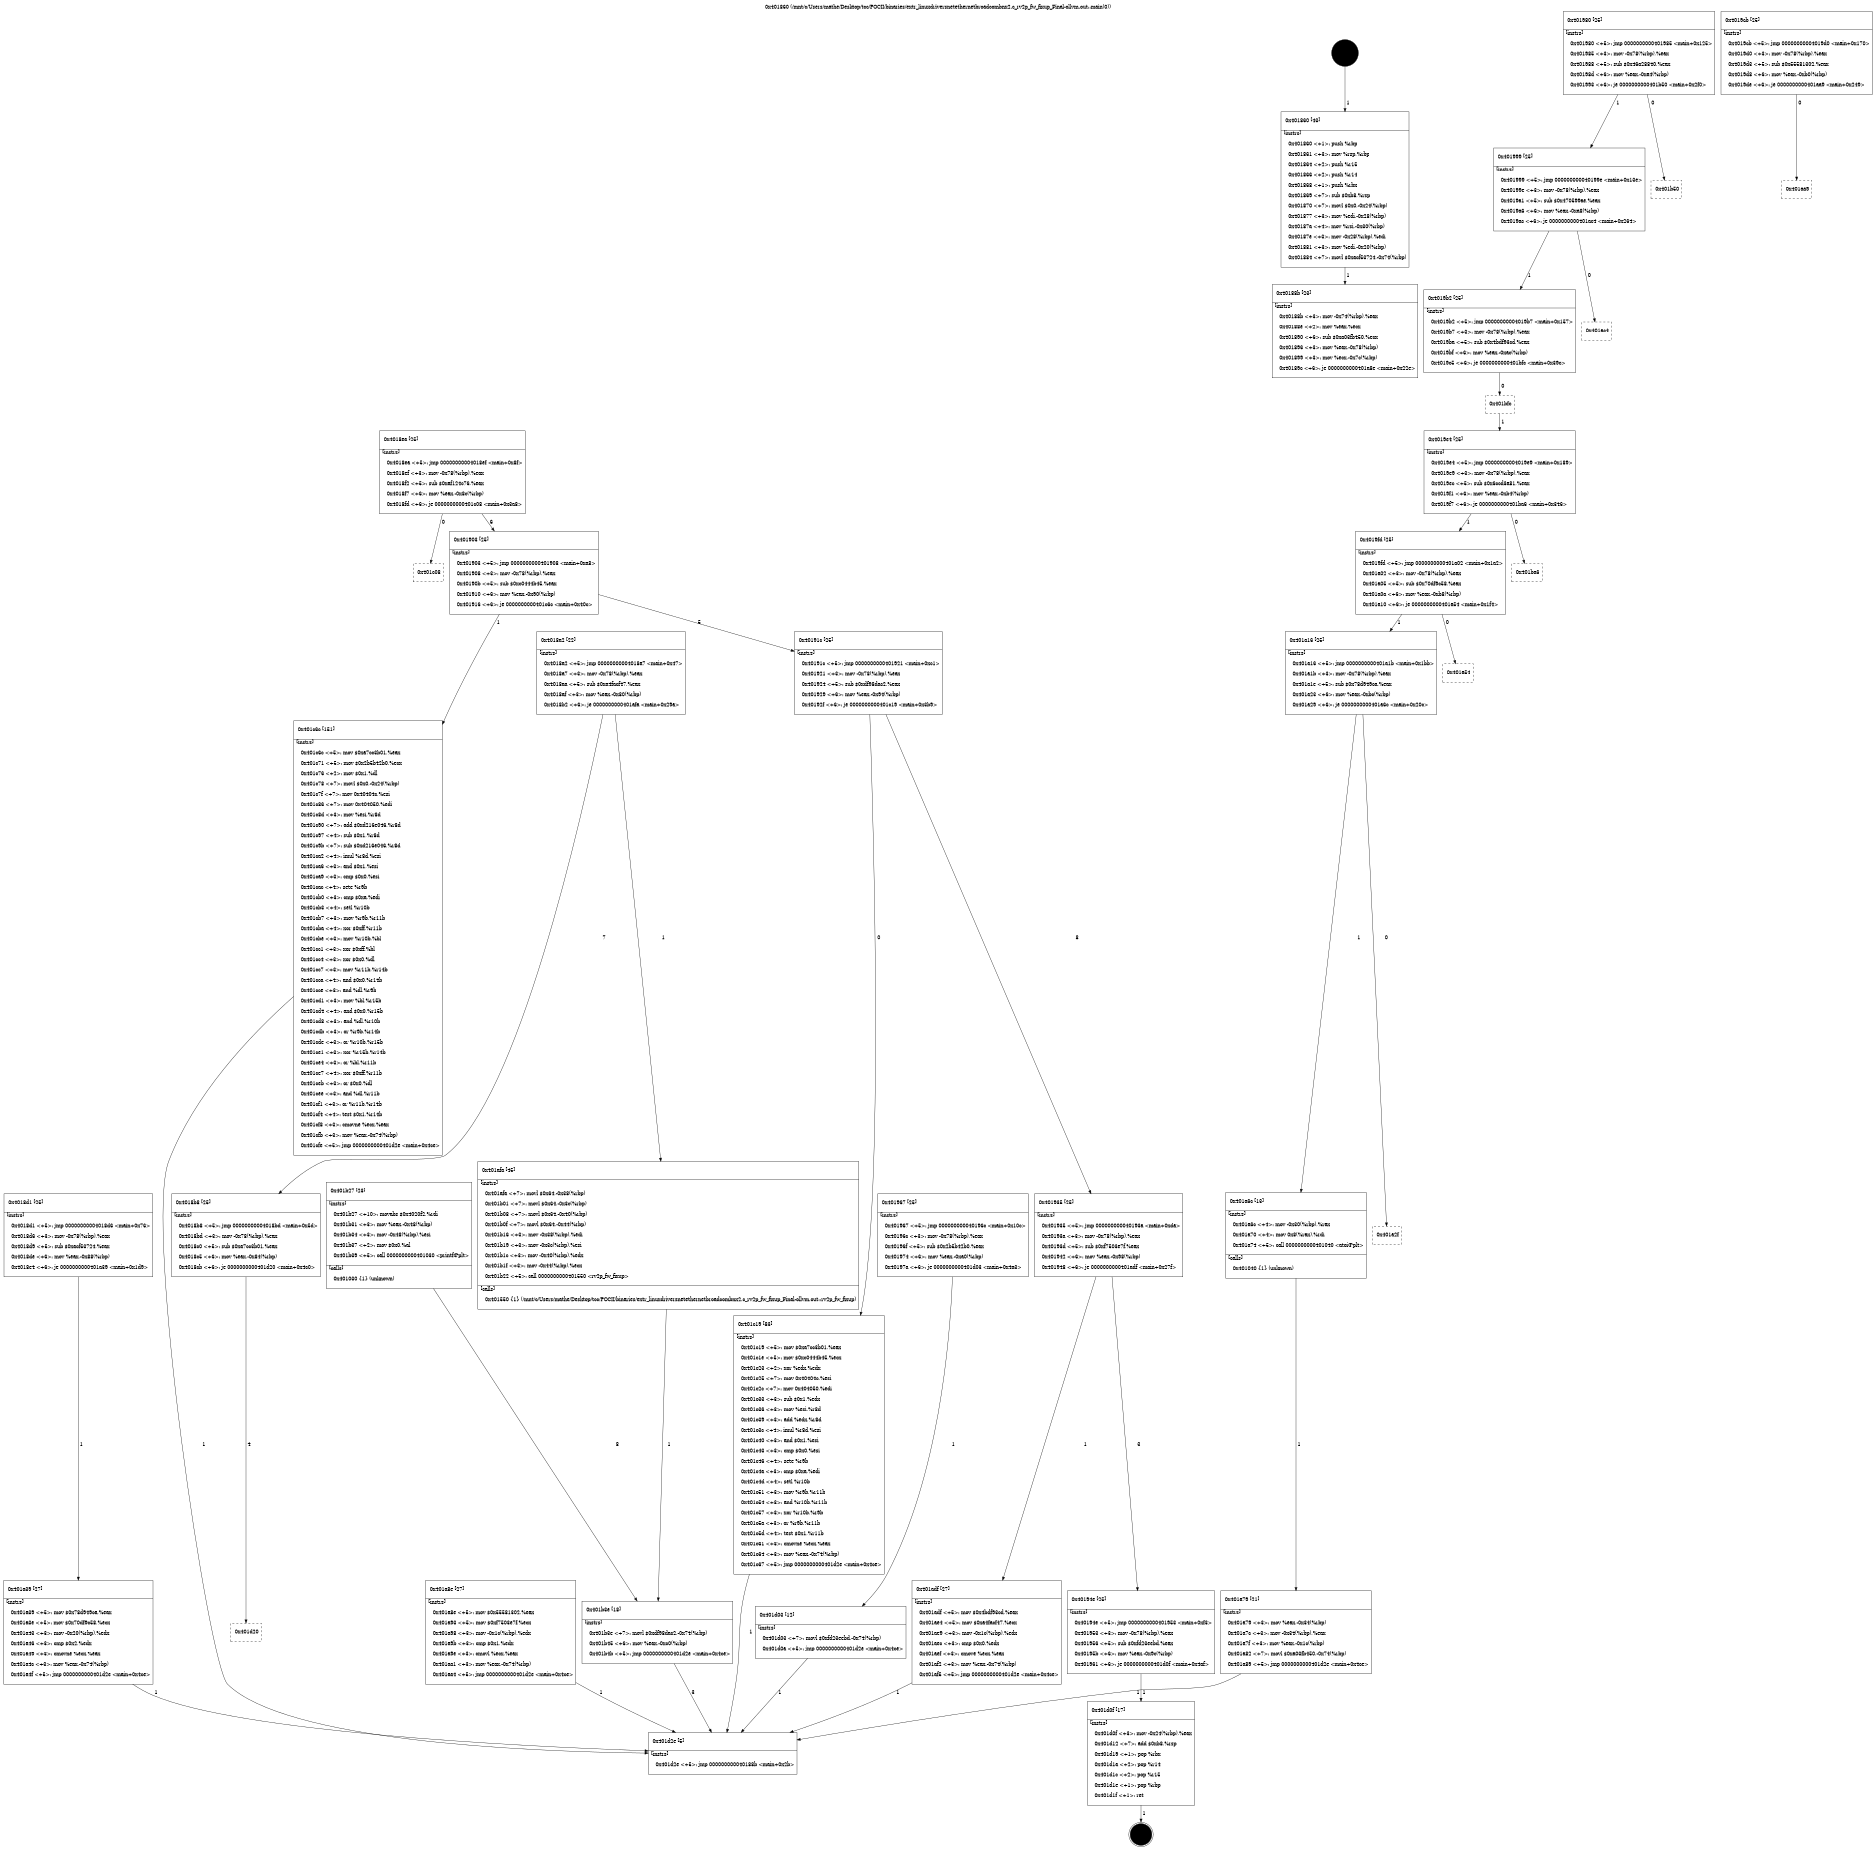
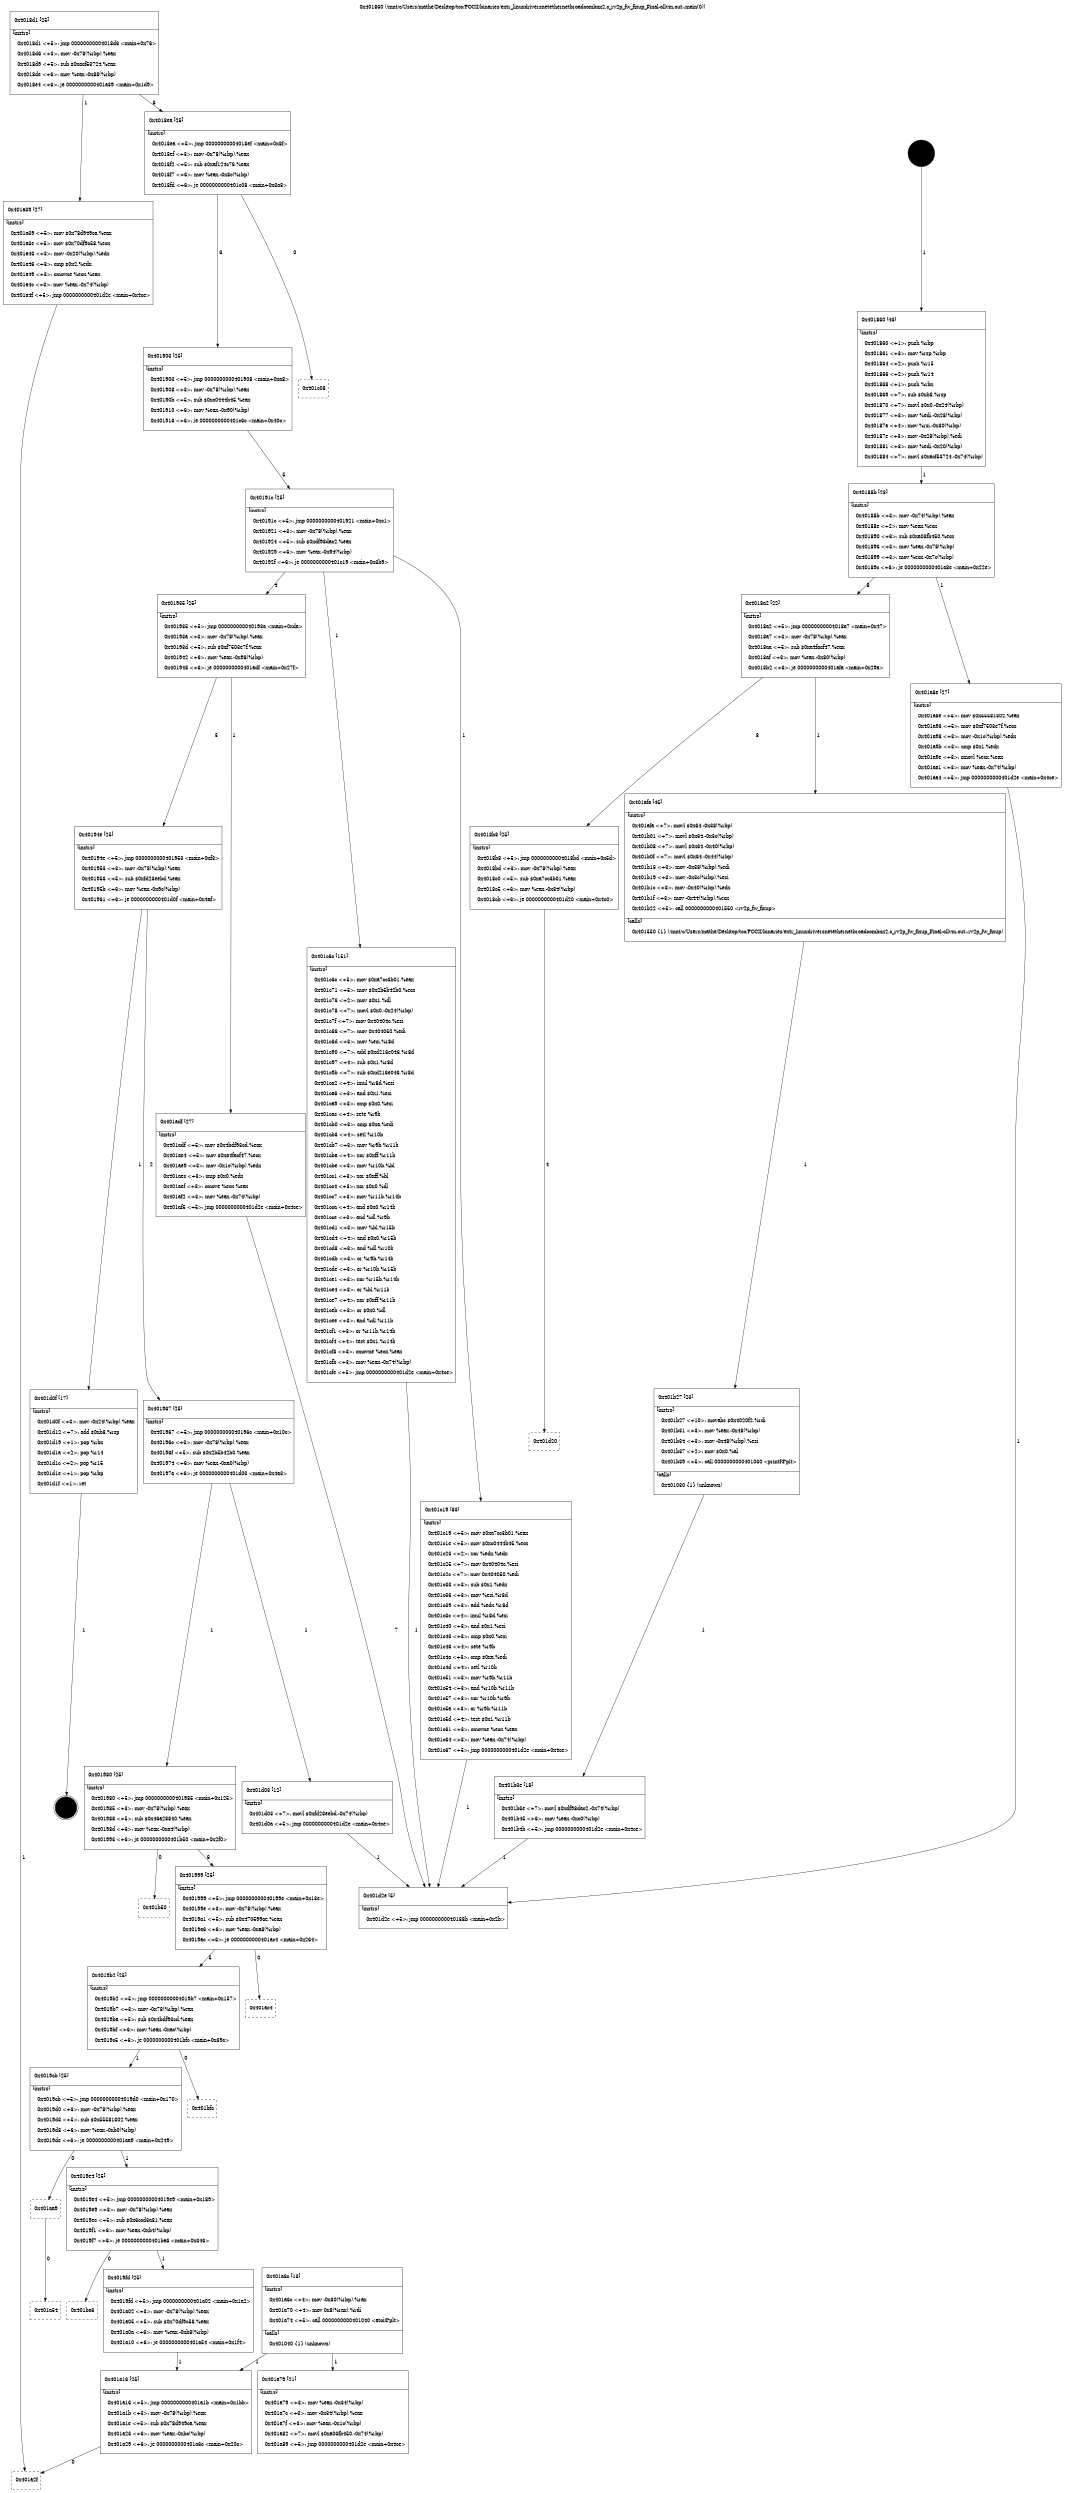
none -> (150, 102)
(1617, 103) -> (208, 1858)
(1529, 276) -> (209, 1958)
(1500, 420) -> (123, 2157)
none -> (867, 585)
none -> (952, 629)
(1448, 637) -> (45, 2258)
(470, 667) -> (342, 758)
(603, 938) -> (757, 736)
(878, 938) -> (463, 736)
(1076, 938) -> (275, 586)
(1329, 952) -> (255, 2361)
none -> (143, 1155)
(617, 1445) -> (703, 1630)
(662, 1453) -> (770, 1163)
none -> (190, 1623)
(692, 1693) -> (504, 1858)
(897, 1693) -> (396, 1630)
(1021, 1705) -> none
(347, 1731) -> (21, 1384)
none -> (135, 2057)
